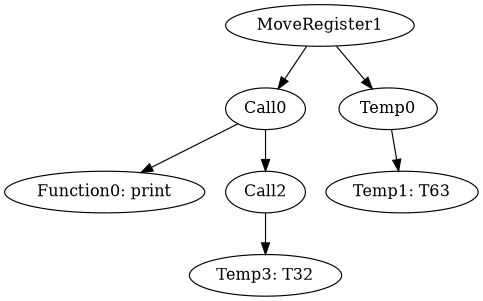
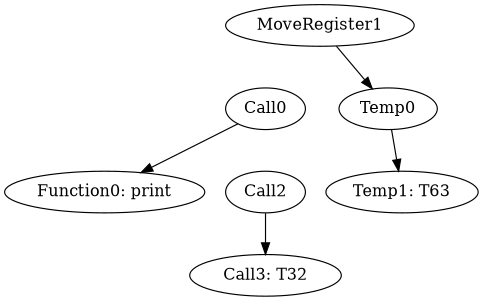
(296, 63) -> none
(266, 145) -> none
(266, 275) -> (266, 275)
